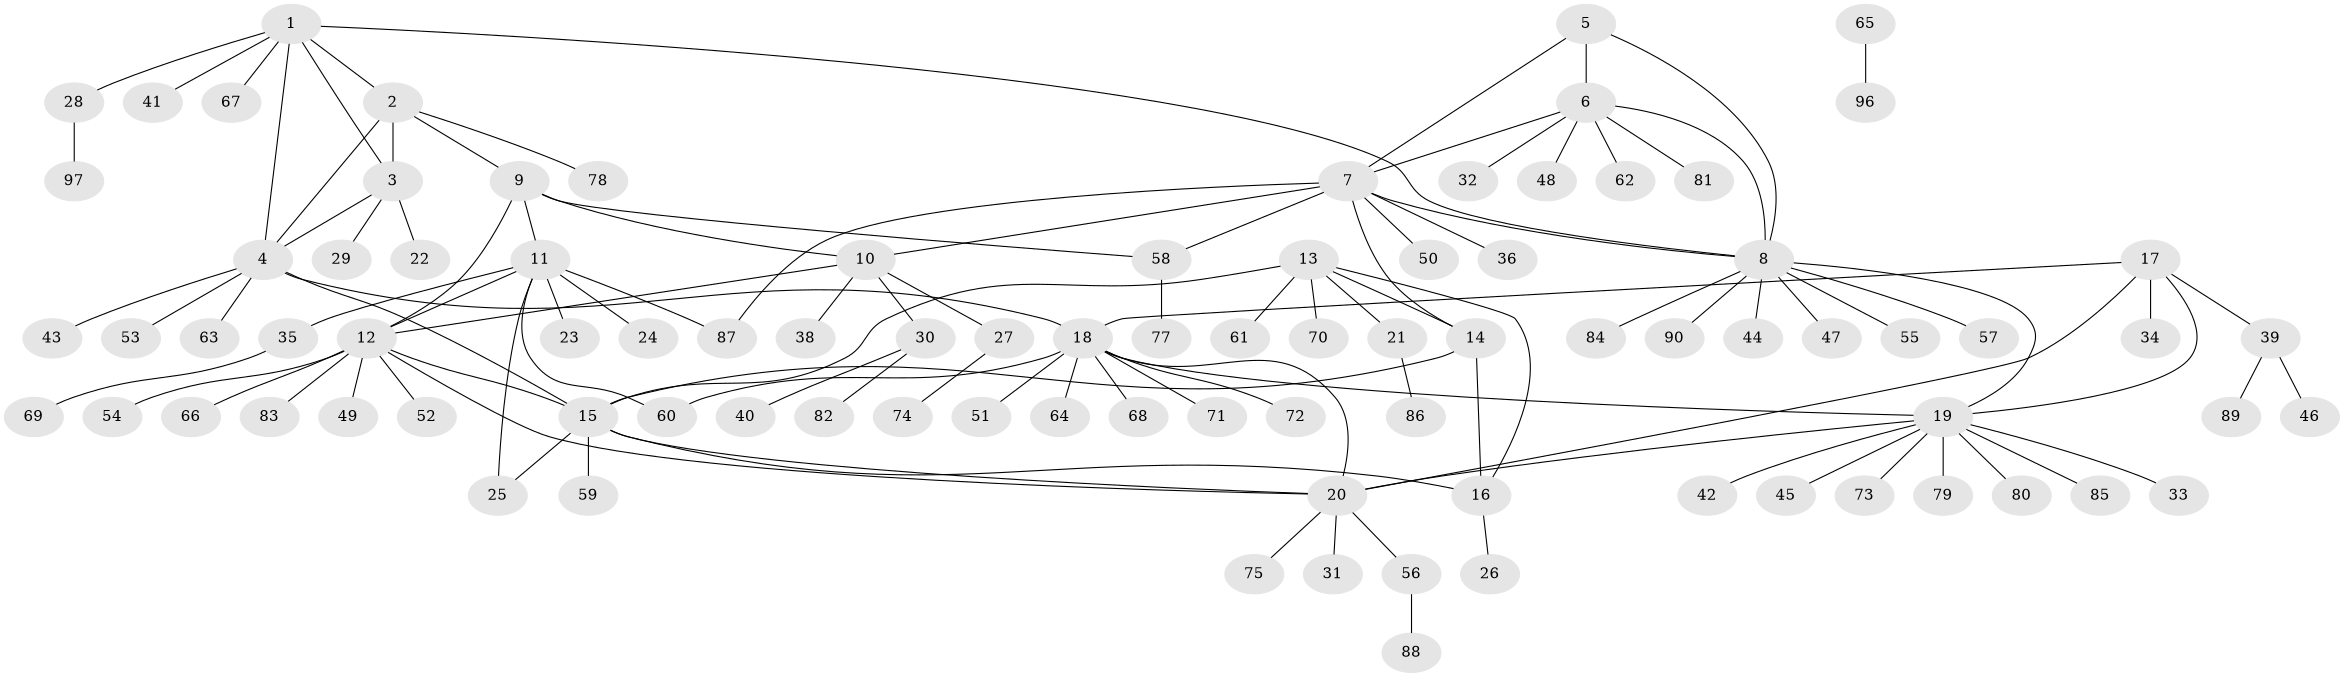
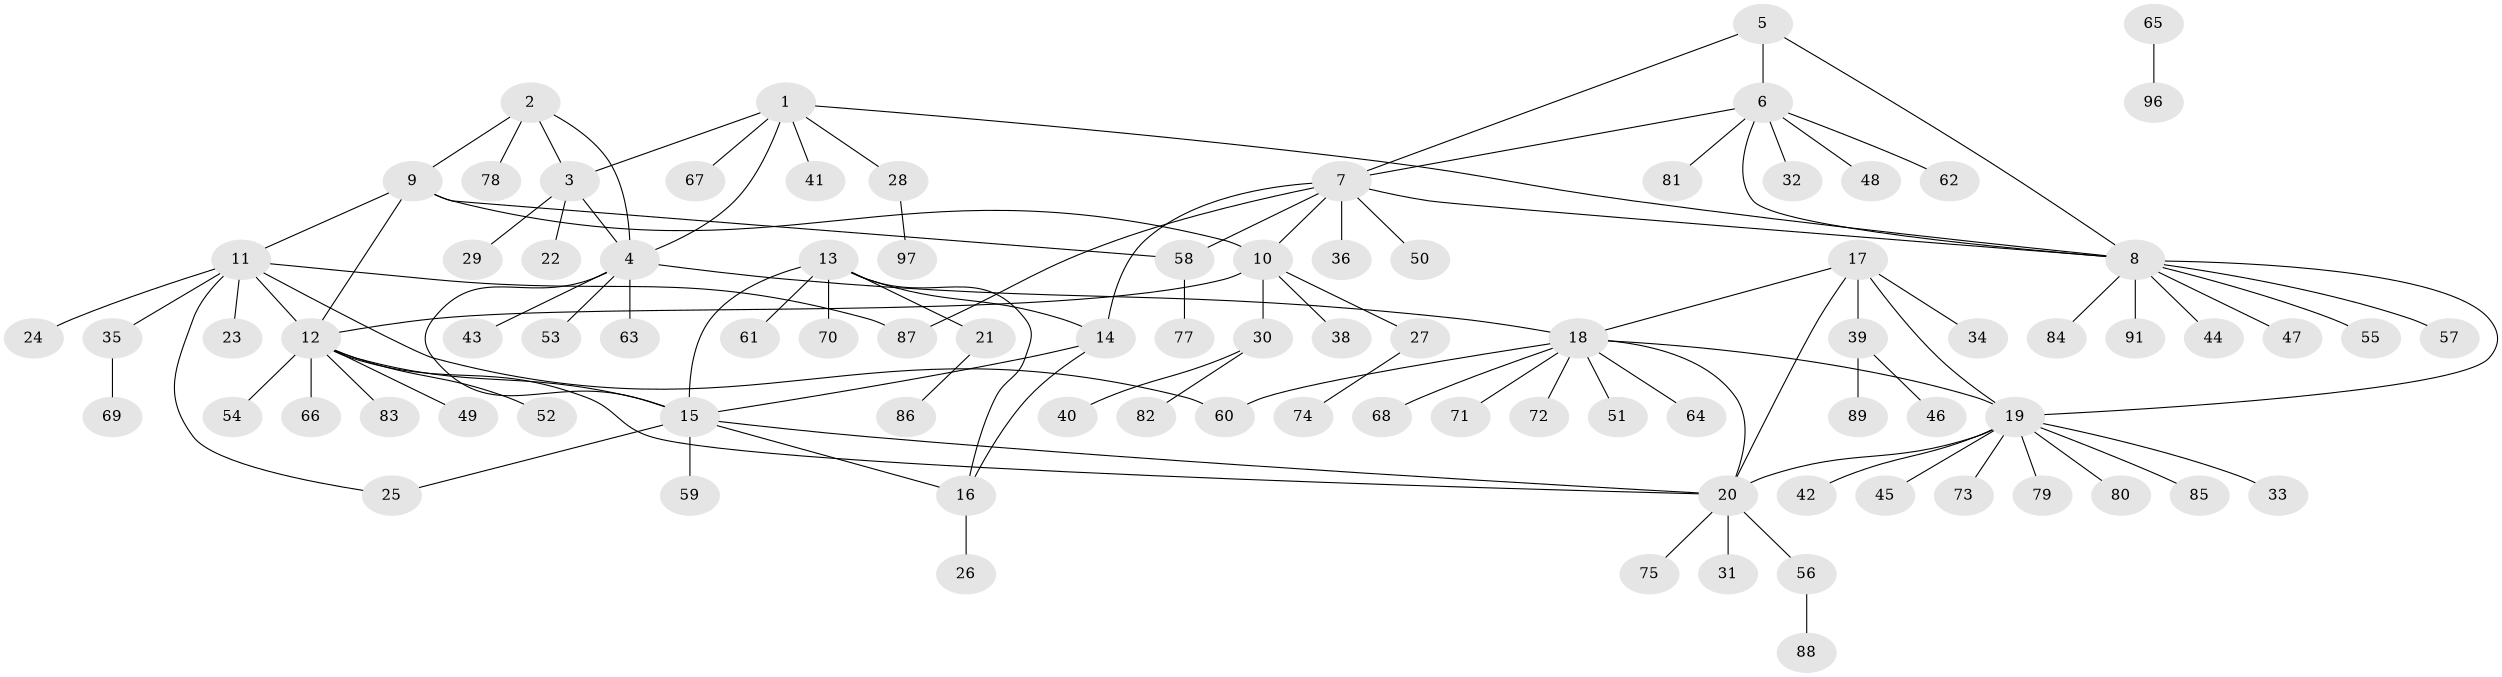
(342, 63) -> none
(1675, 338) -> (2135, 338)
